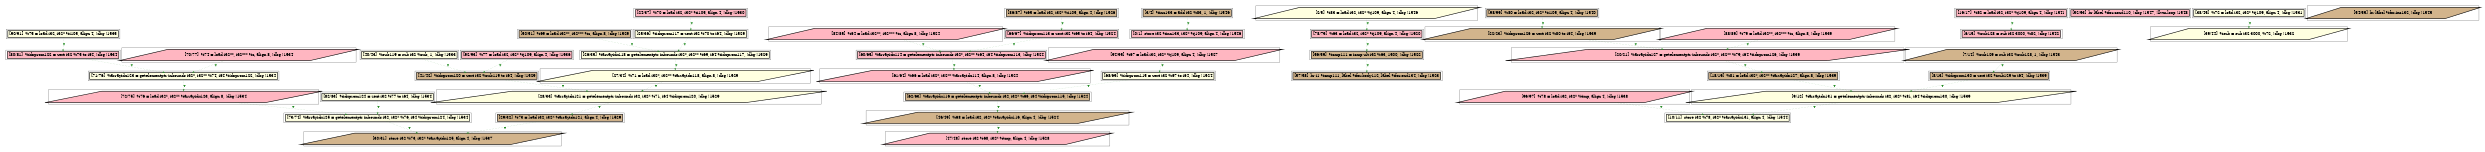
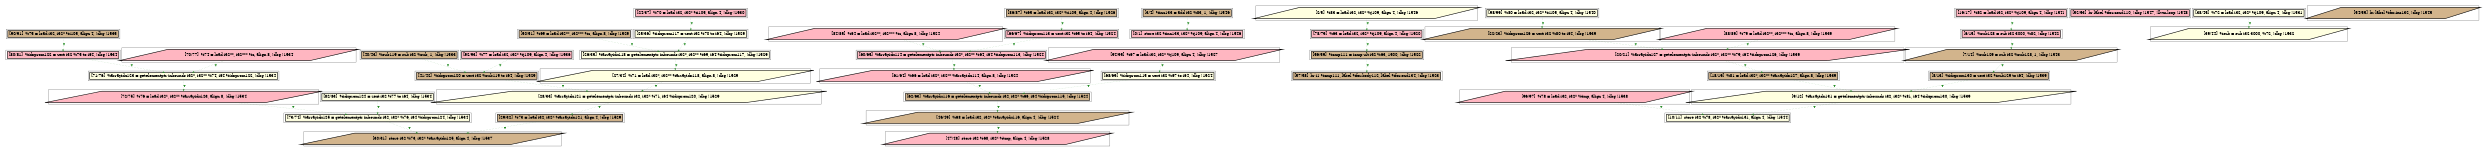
(1542, 13) -> (1542, 13)
(63, 34) -> (63, 34)
none -> (2011, 42)
(409, 55) -> (409, 55)
